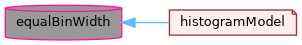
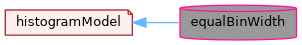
(152, 23) -> (163, 23)
